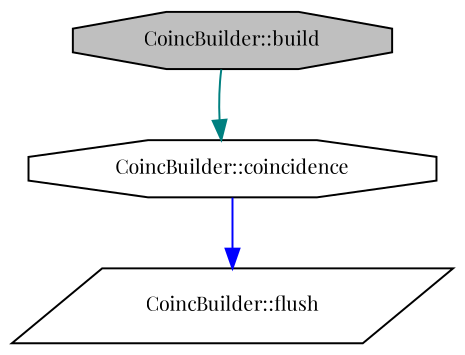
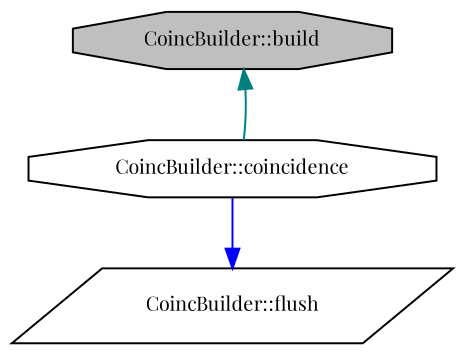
(219, 95) -> (246, 115)
